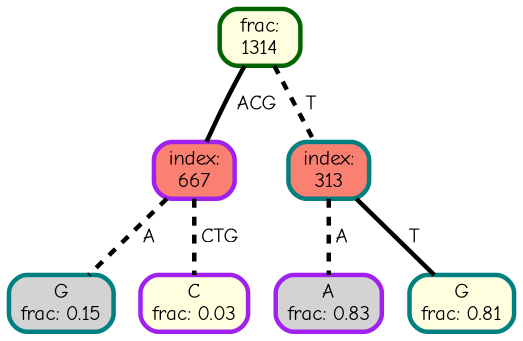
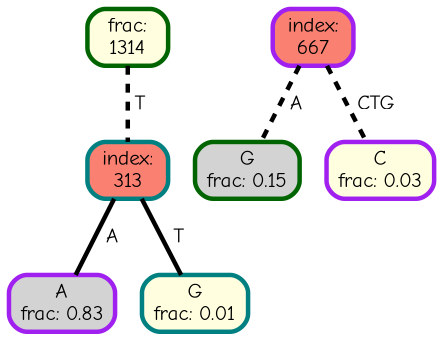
(225, 104) -> none
(329, 237) -> (95, 237)
(61, 303) -> (247, 170)
(462, 303) -> (195, 303)
